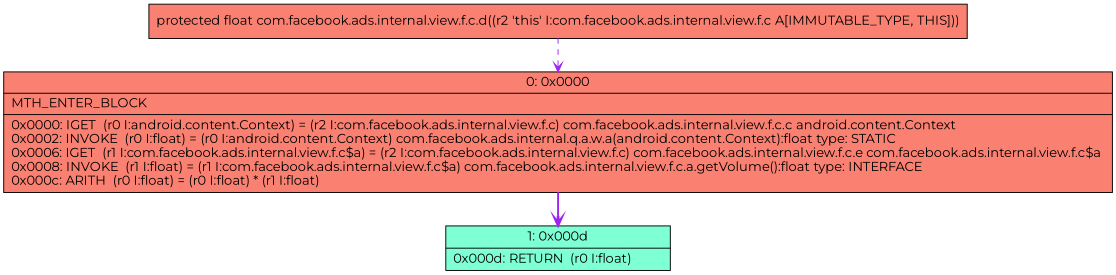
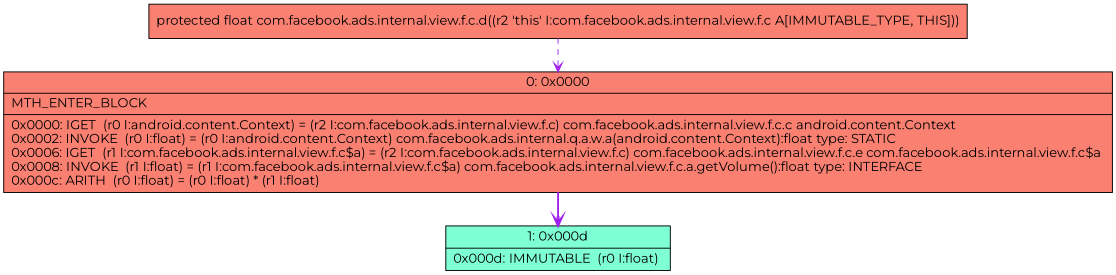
(544, 259) -> (558, 259)
